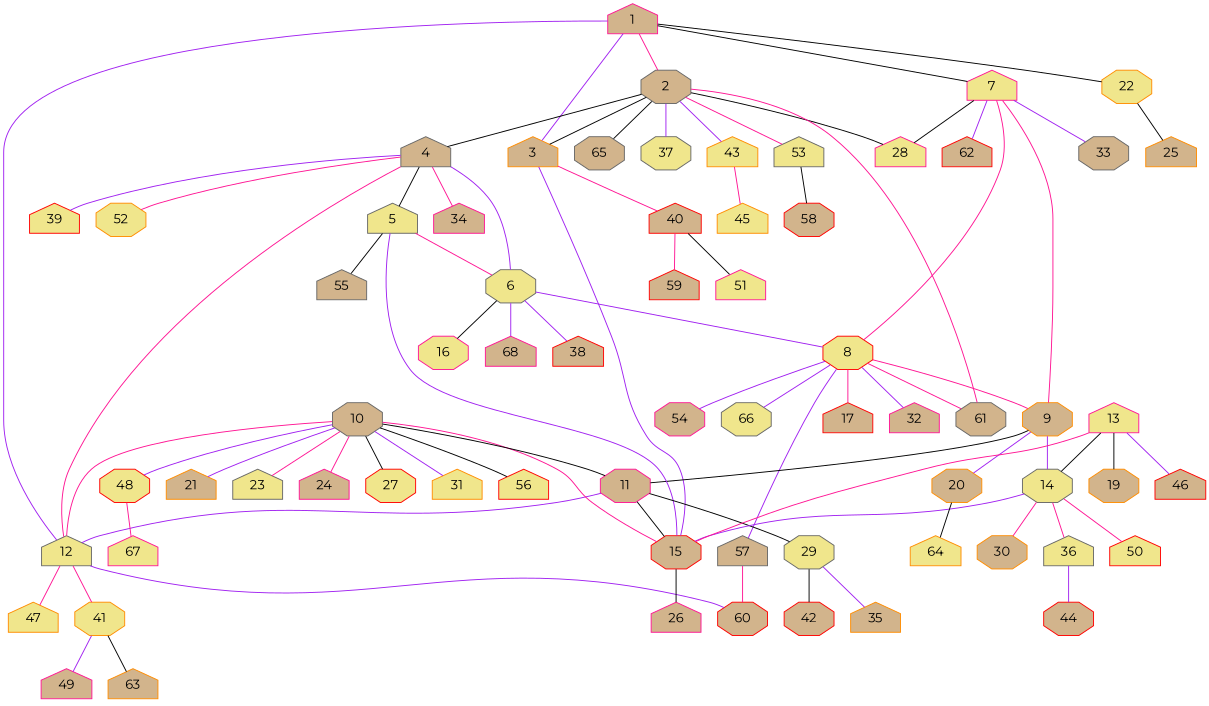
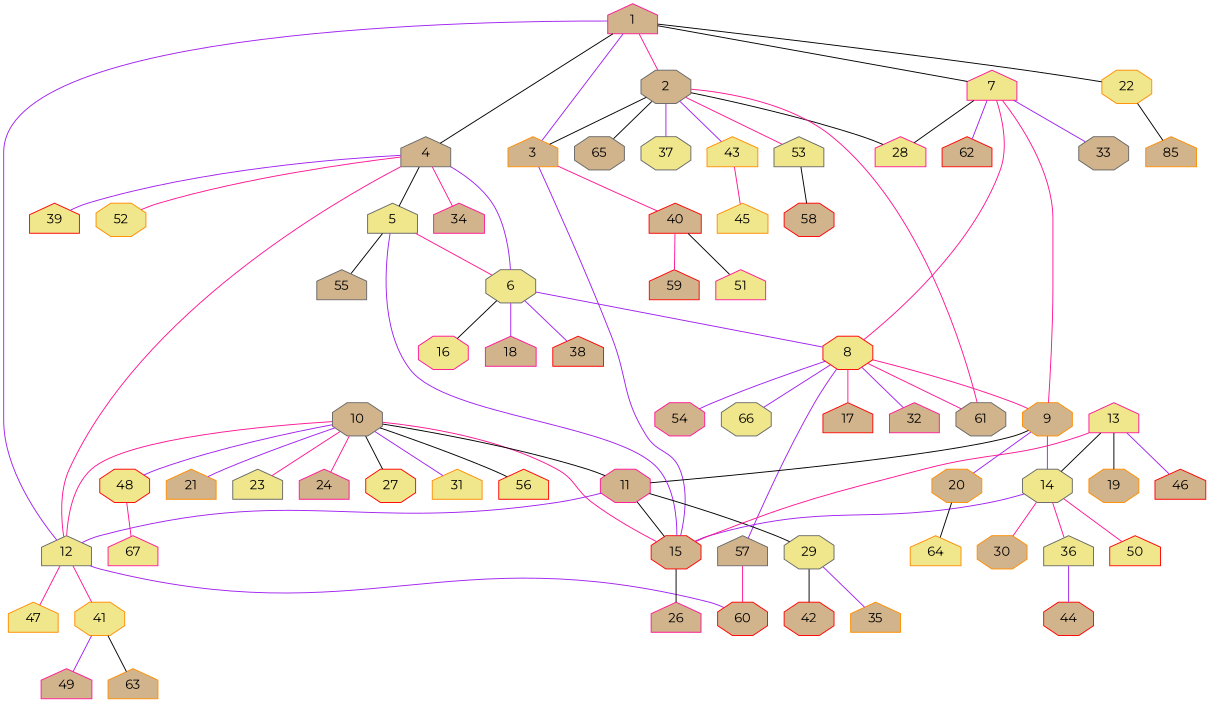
(544, 120) -> (527, 89)
(1171, 153) -> (1171, 153)
(511, 353) -> (511, 353)
